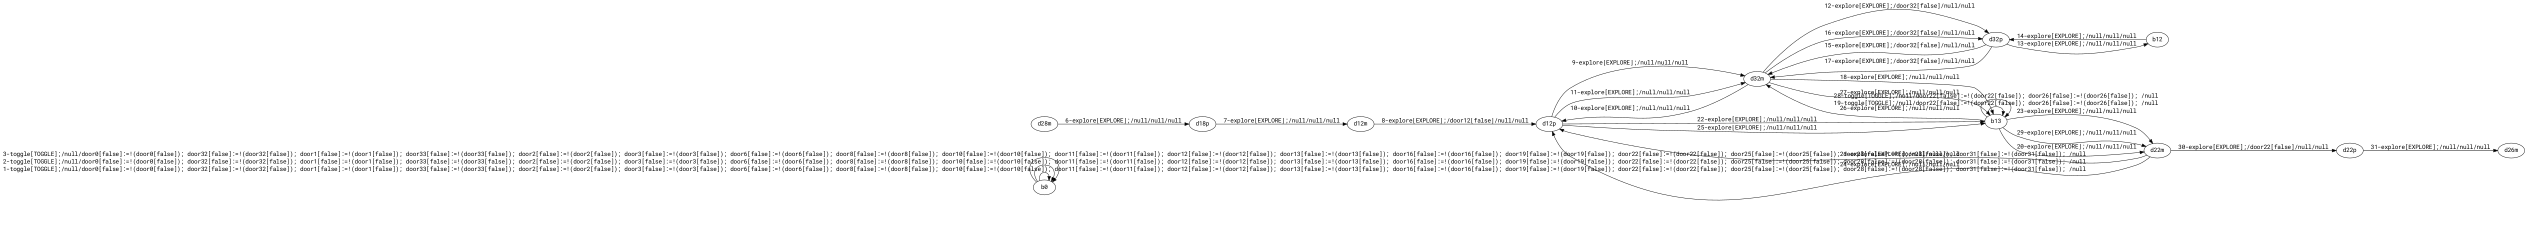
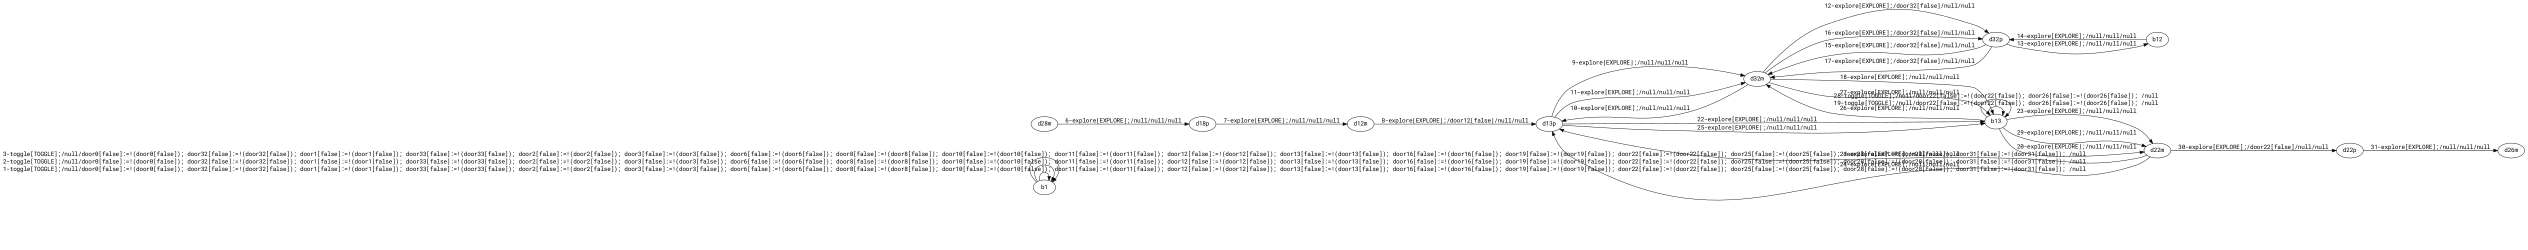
(1549, 124) -> (1549, 124)
(1044, 187) -> (1044, 187)
